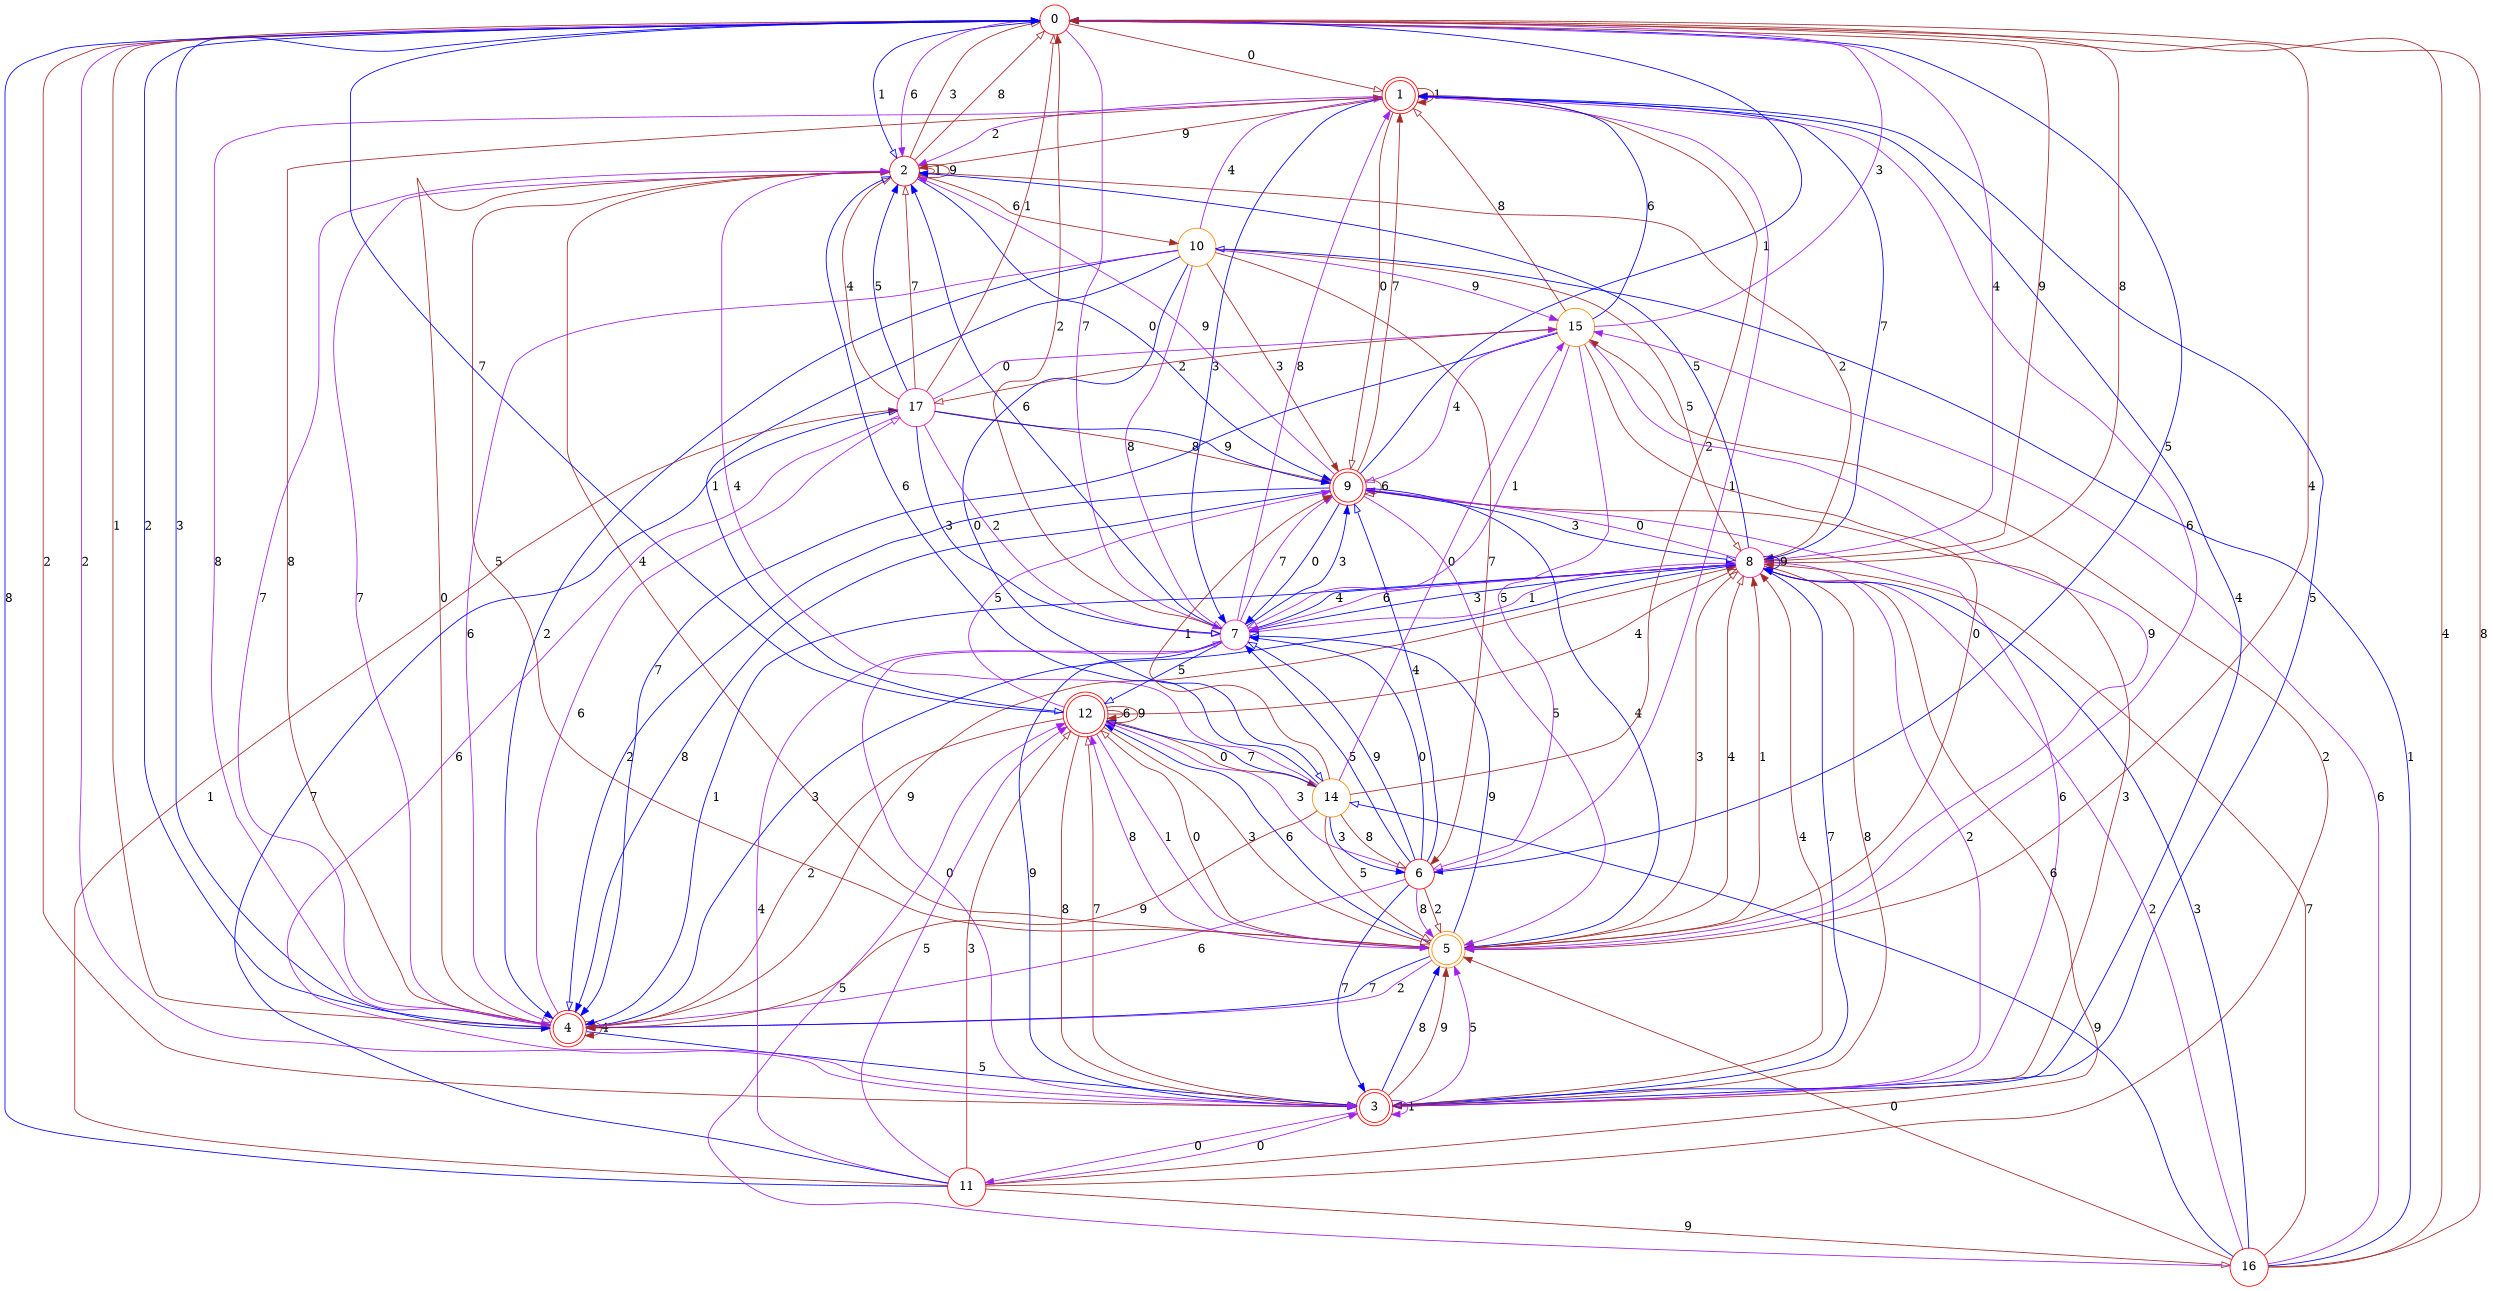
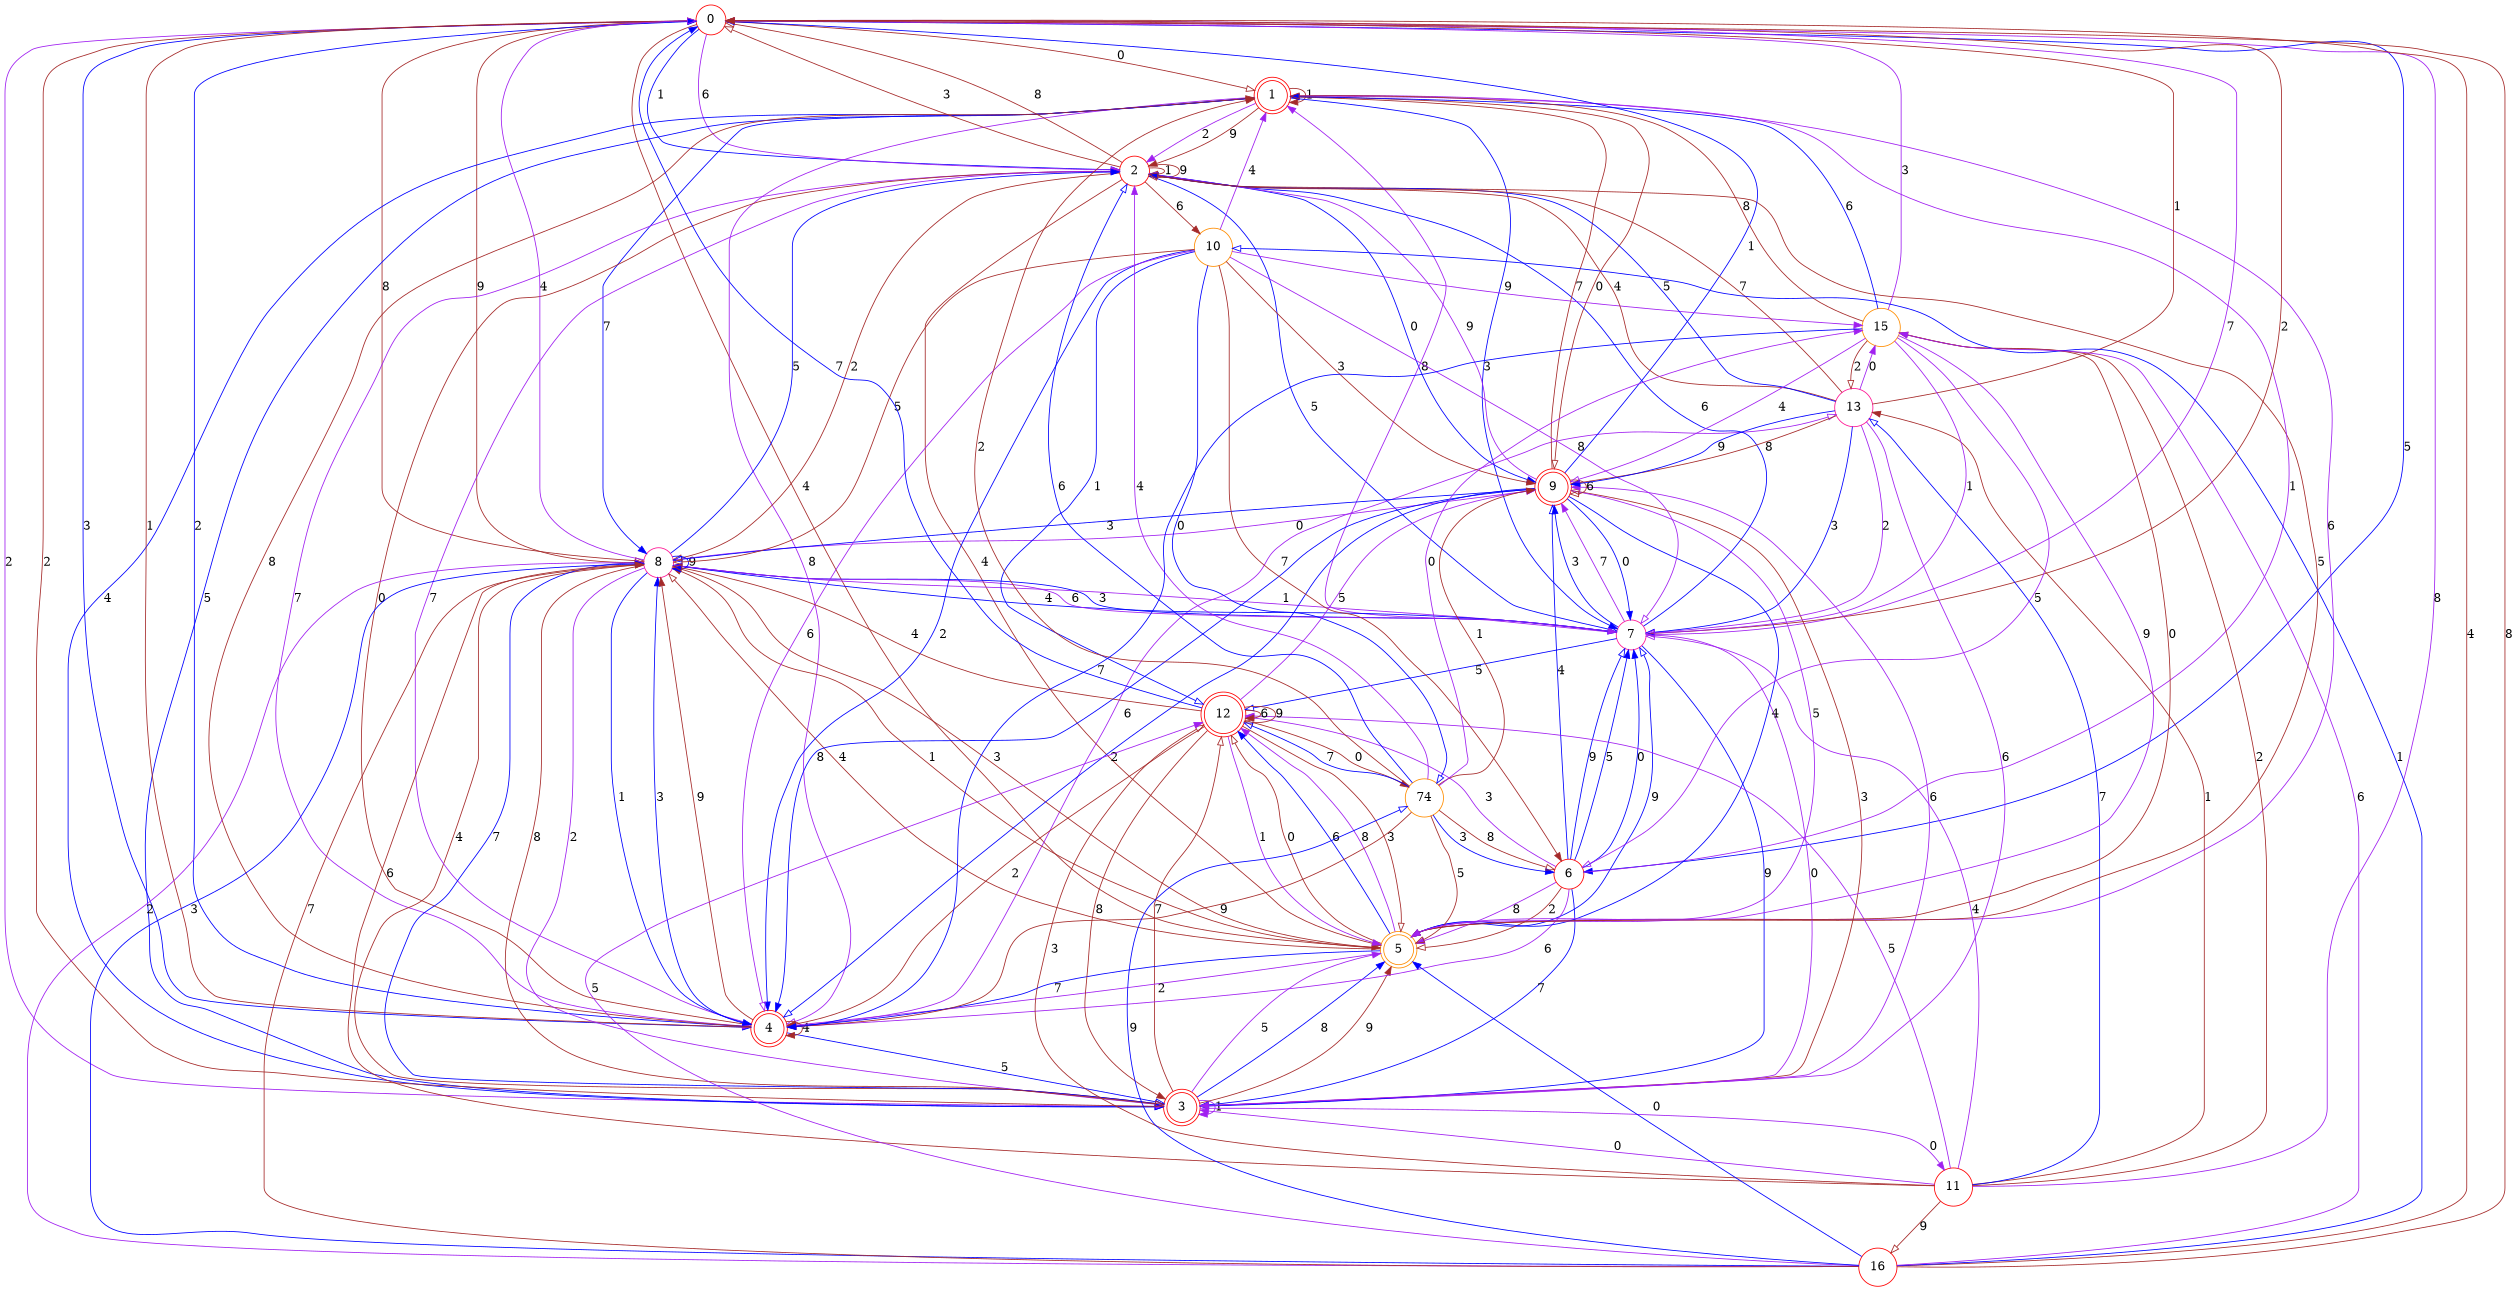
(1257, 126) -> (1241, 175)
(916, 408) -> (1854, 408)
none -> (1327, 445)
(5, 554) -> (2435, 94)
(1331, 798) -> (1424, 798)
(1871, 1117) -> (1649, 1122)
